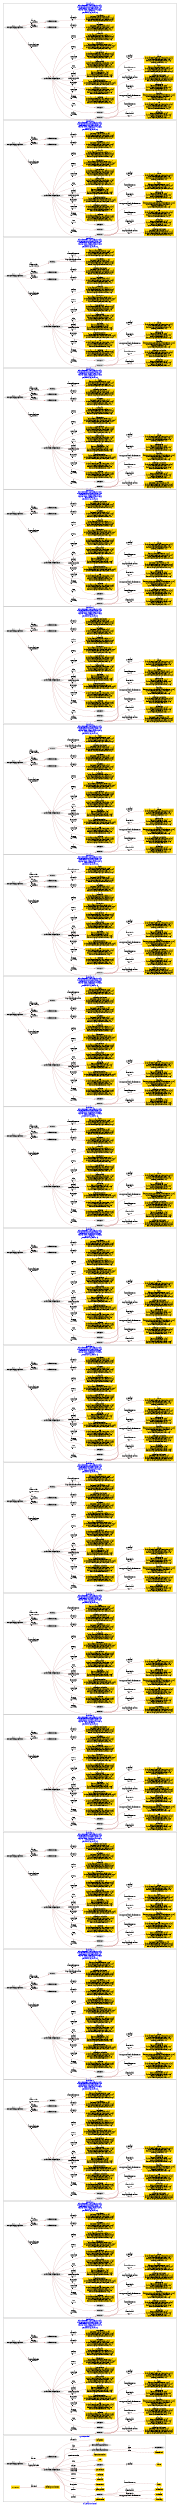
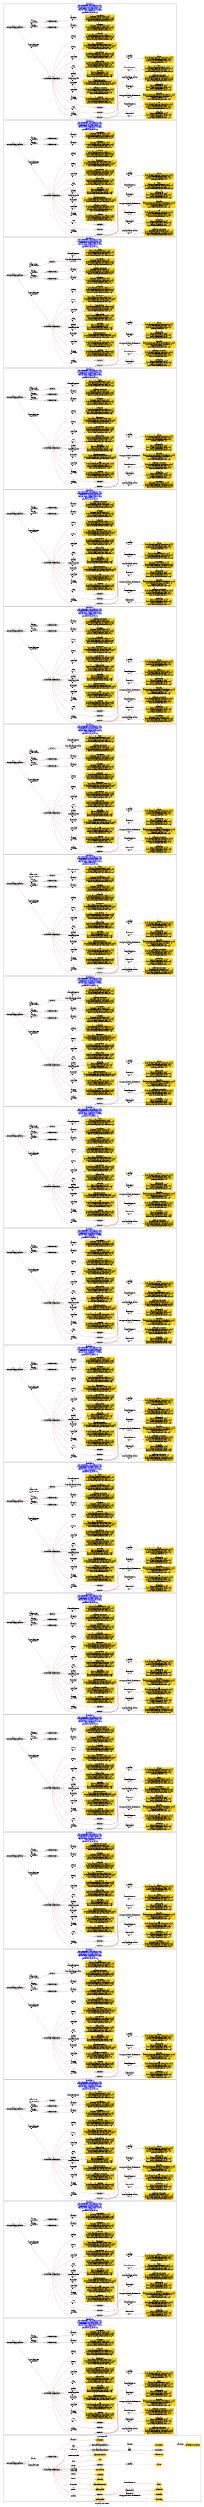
none -> (133, 2445)
(100, 2485) -> (100, 2485)
